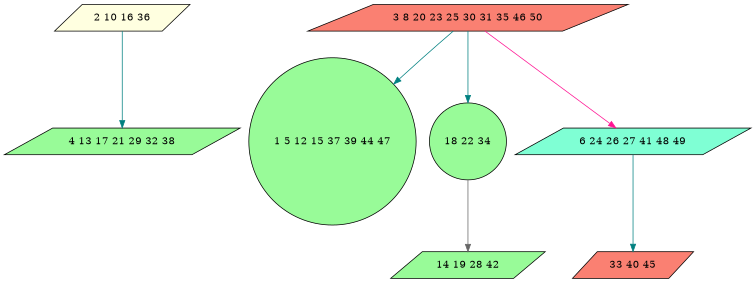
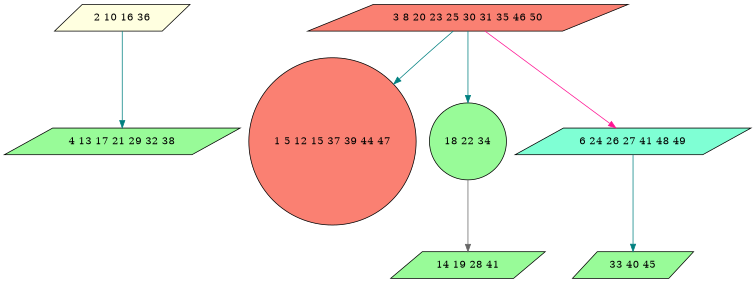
(332, 141) -> (332, 141)
(468, 265) -> (468, 265)
(633, 265) -> (633, 265)
